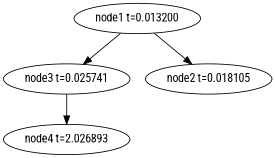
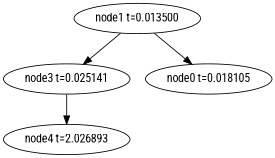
(137, 18) -> (137, 18)
(67, 79) -> (67, 79)
(209, 79) -> (209, 79)
